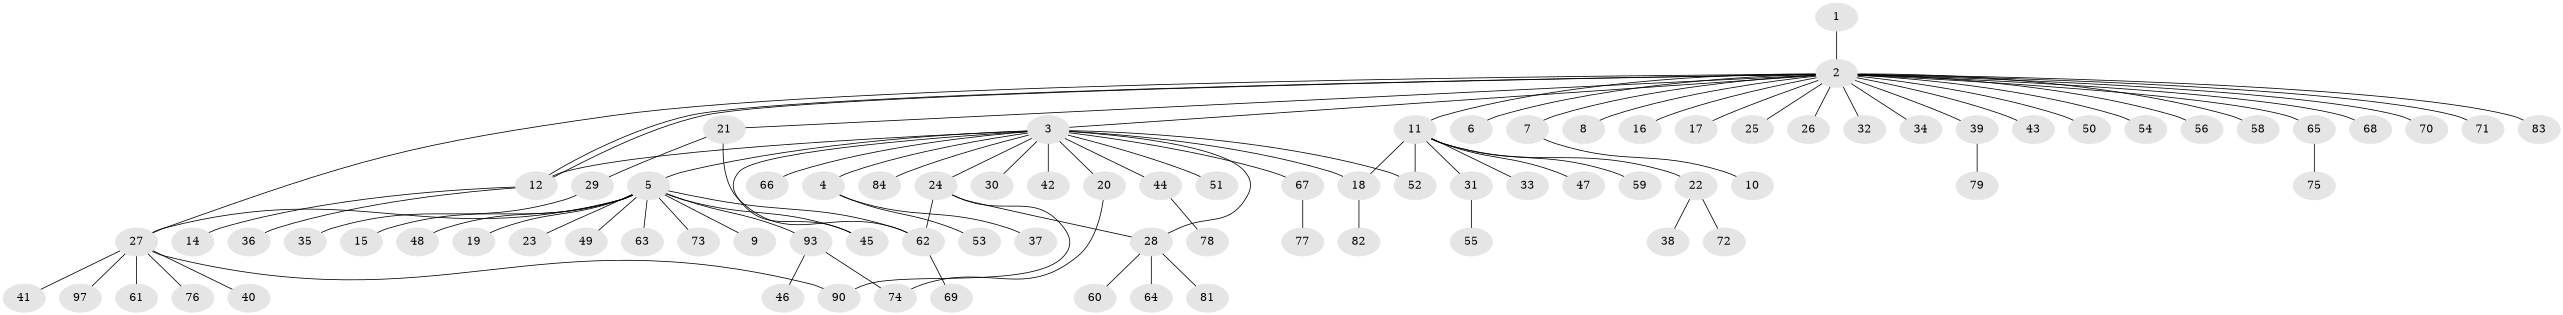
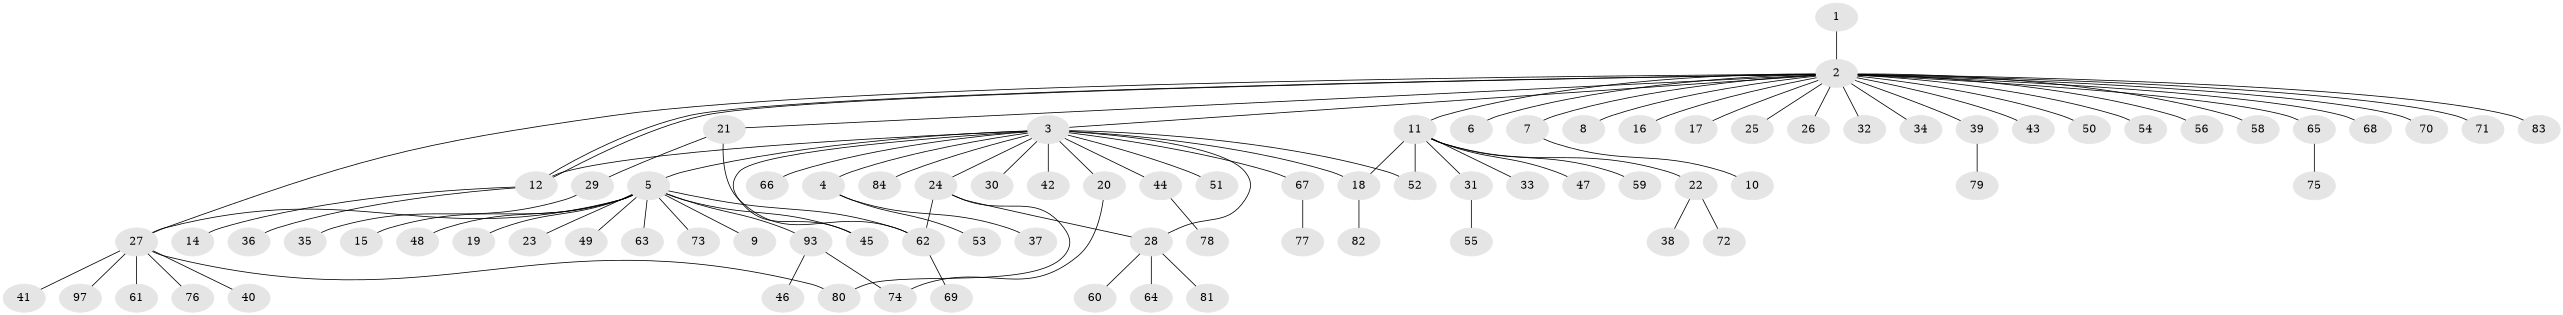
(839, 298) -> (839, 298)
